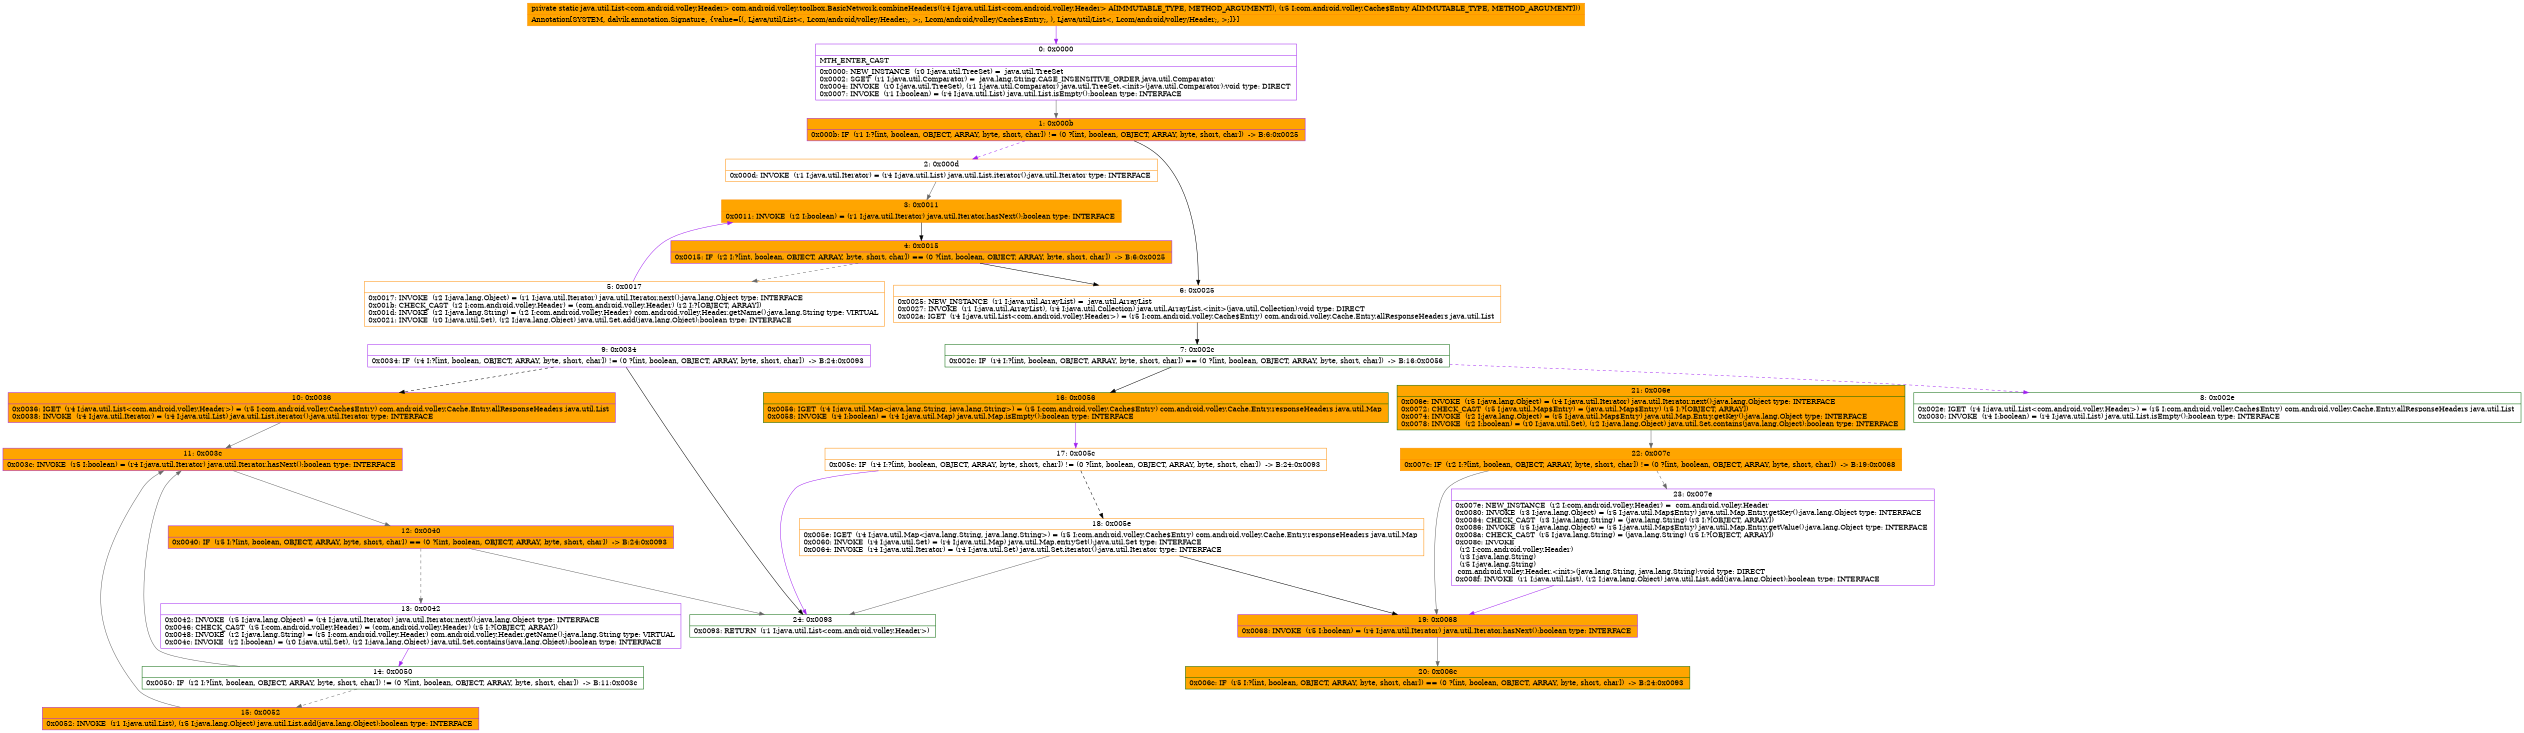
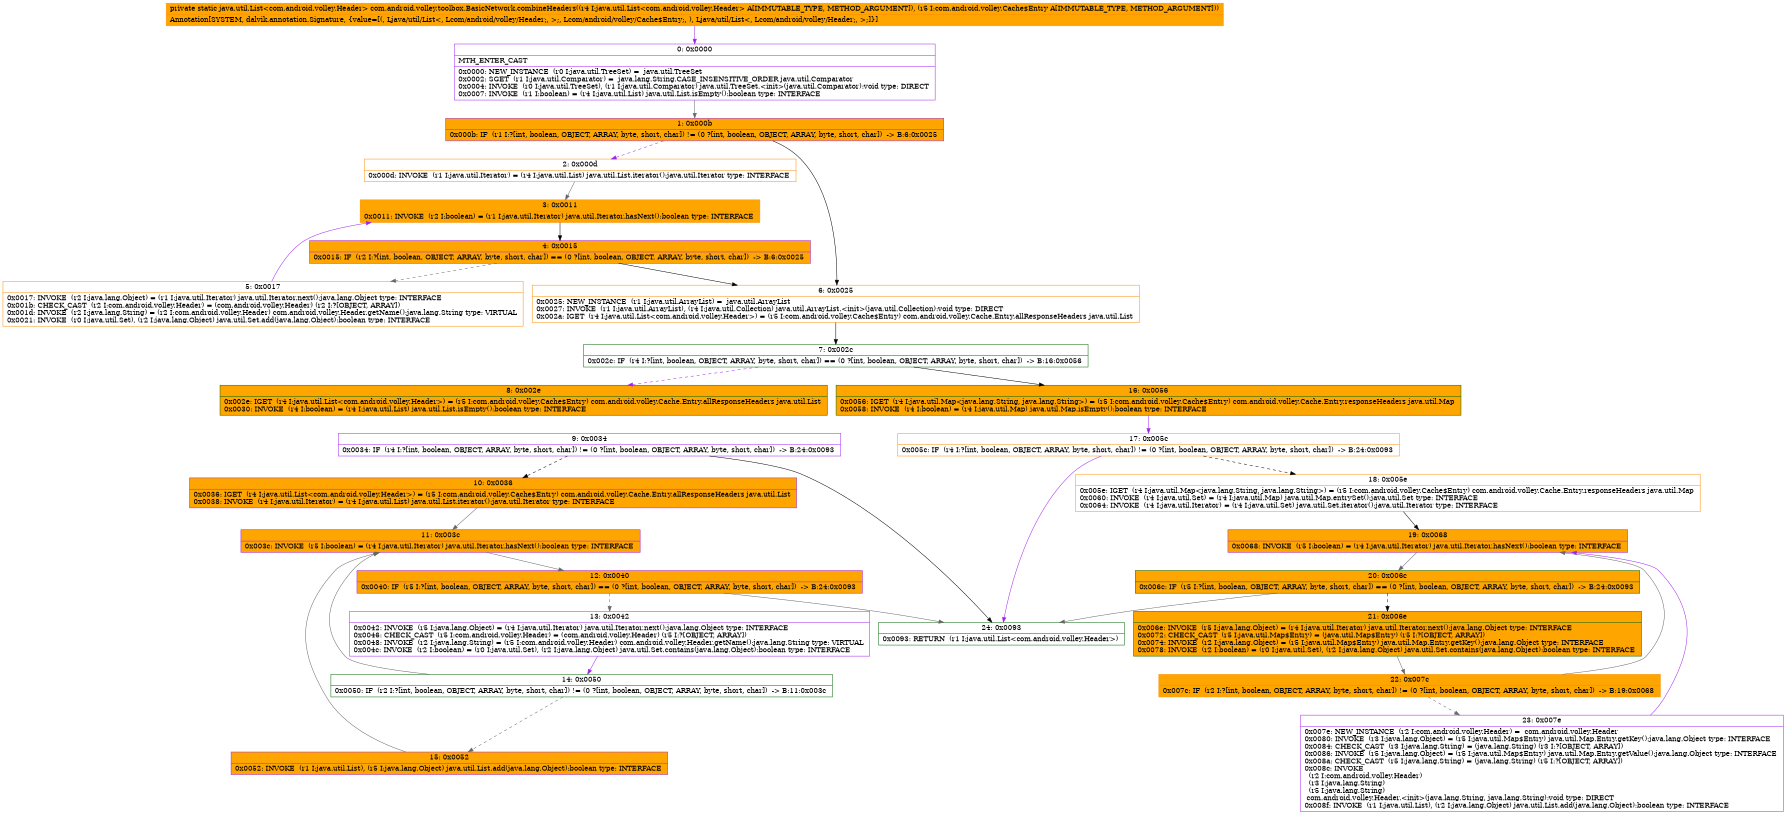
(2217, 408) -> (524, 400)
(952, 585) -> (1171, 606)
none -> (1387, 600)
